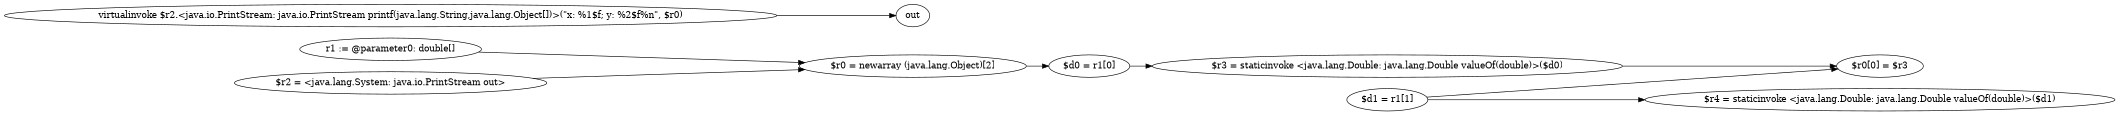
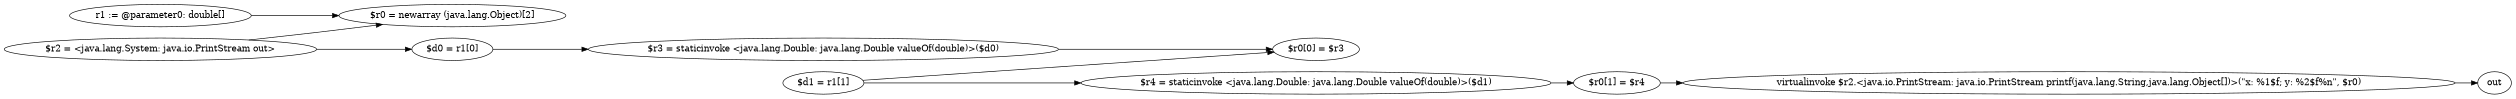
(1034, 66) -> (361, 49)
none -> (1617, 83)
